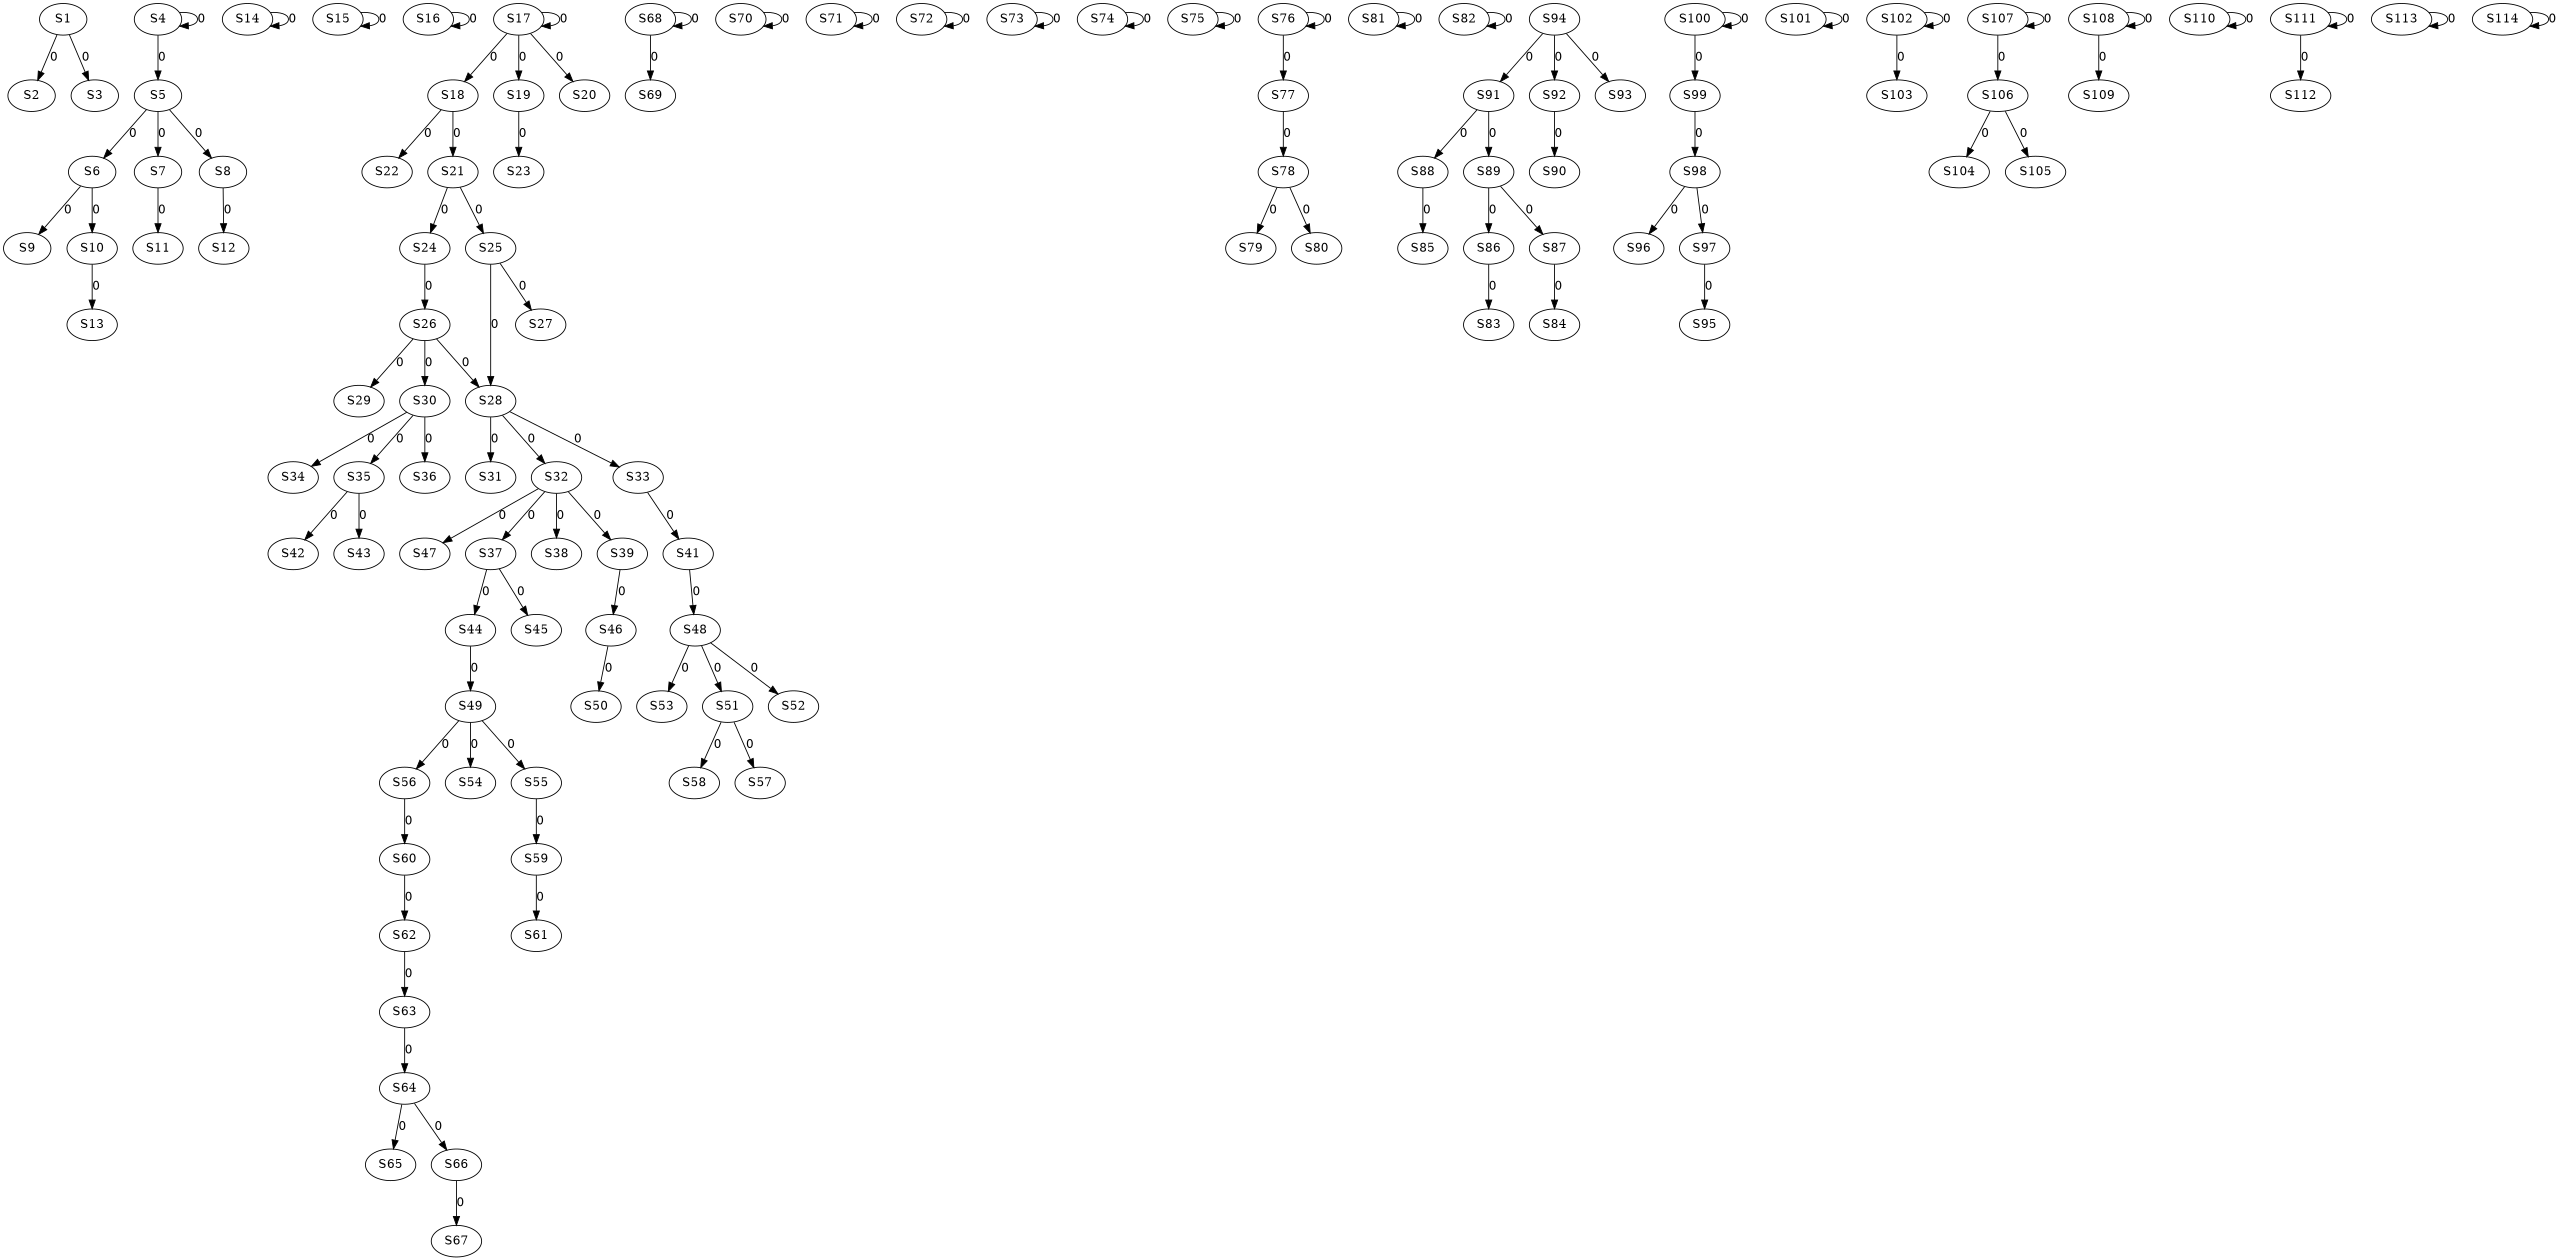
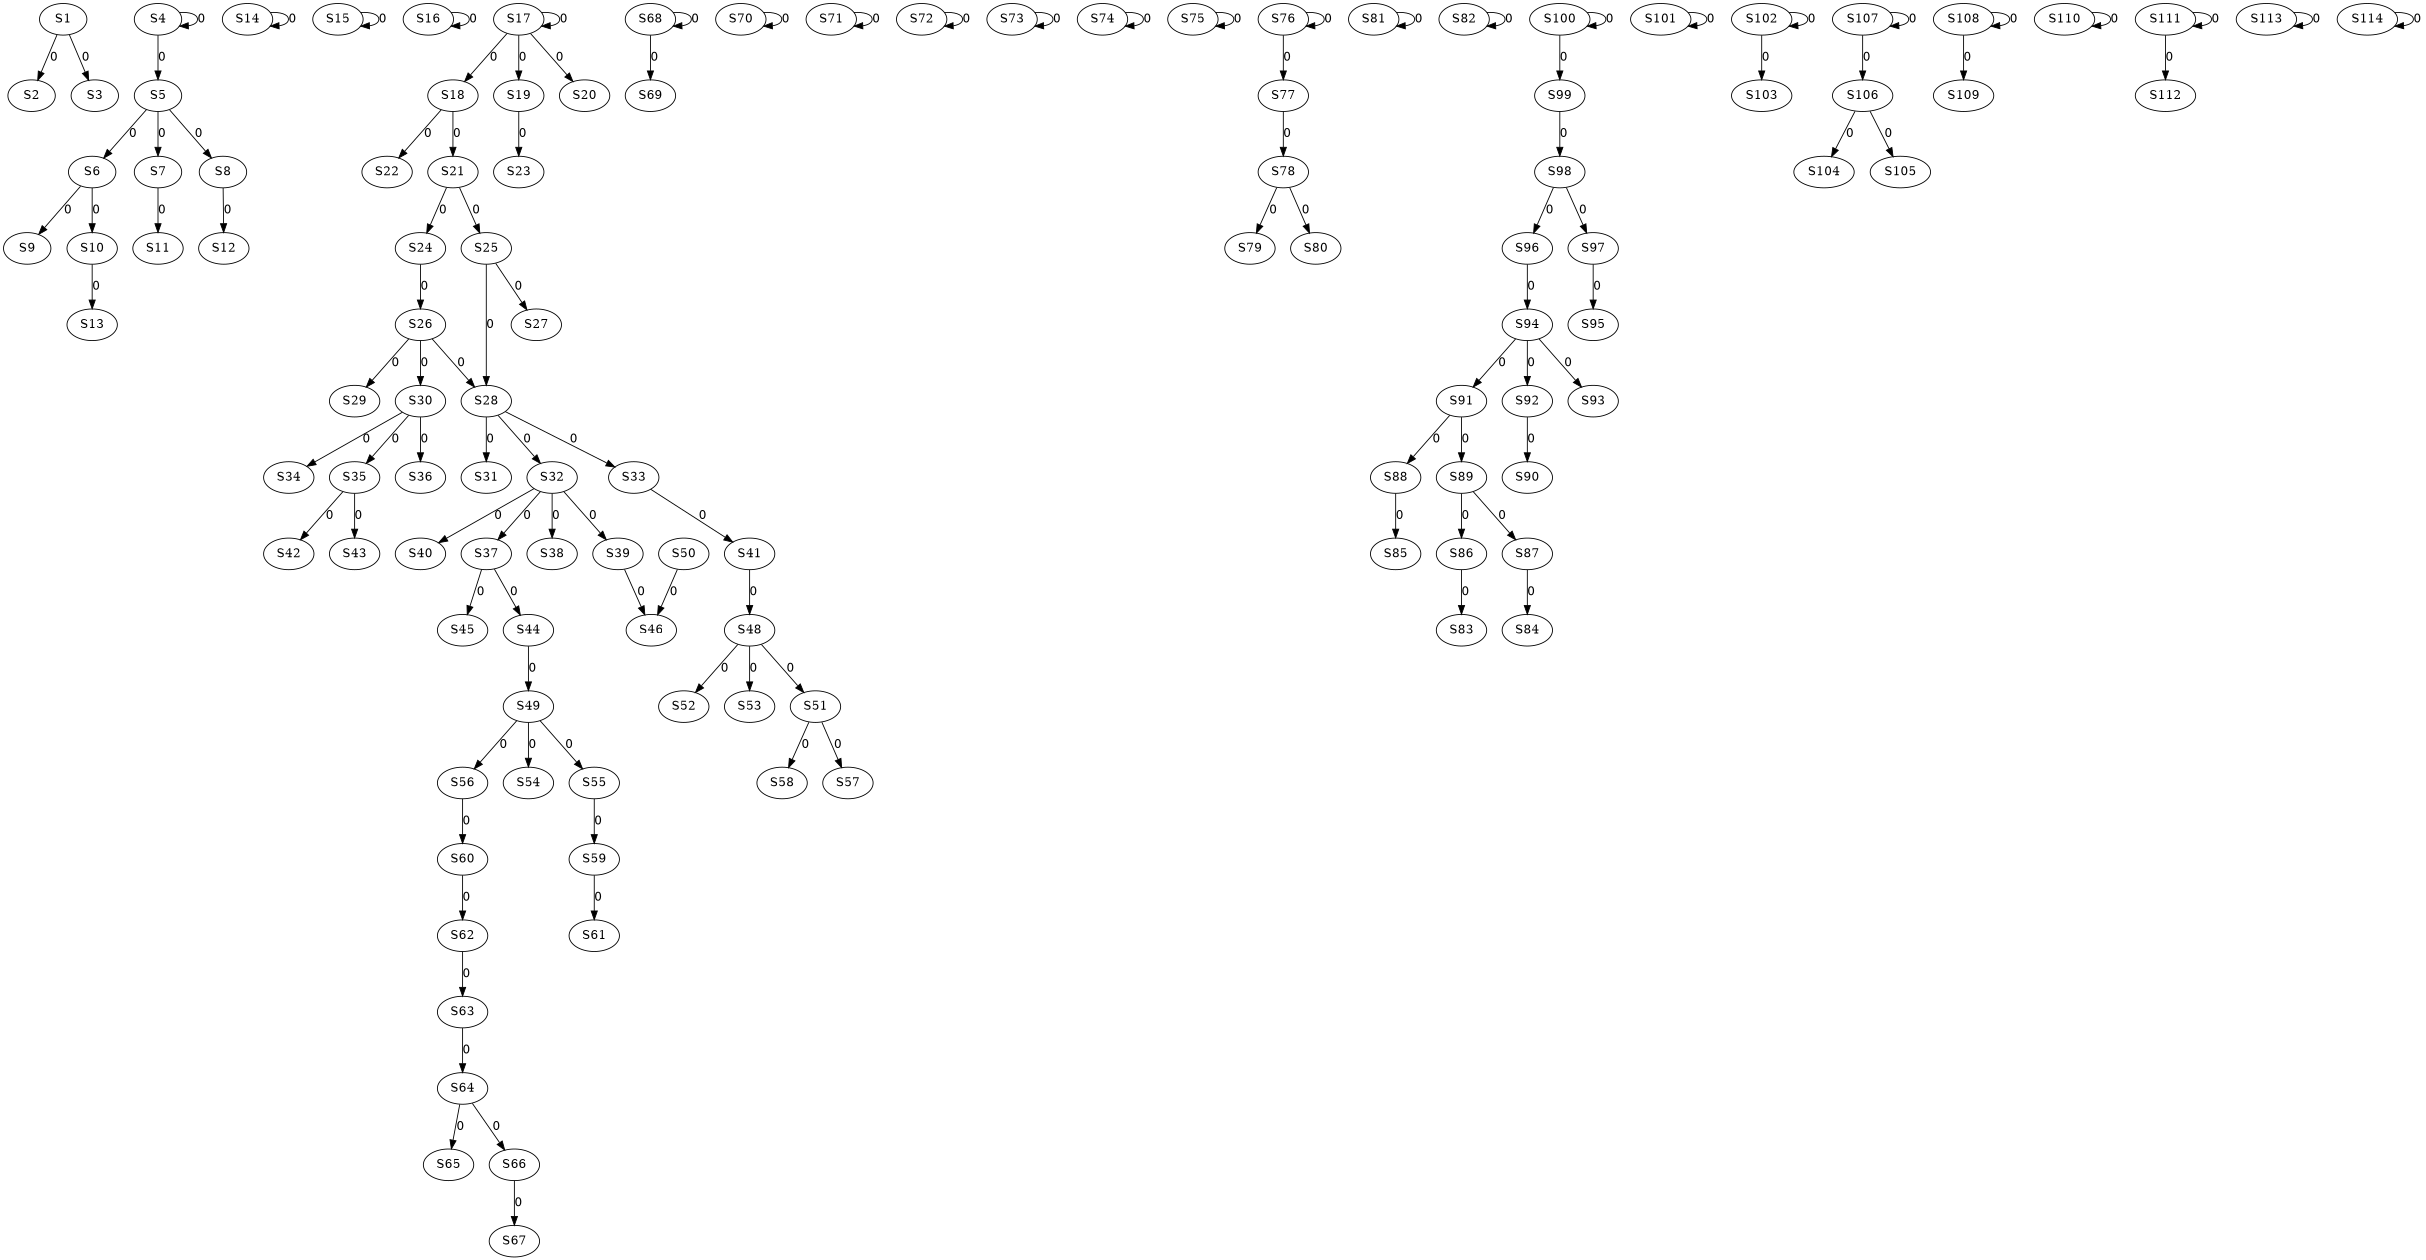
none -> (1527, 282)
(425, 554) -> (420, 554)
(604, 664) -> (669, 588)
